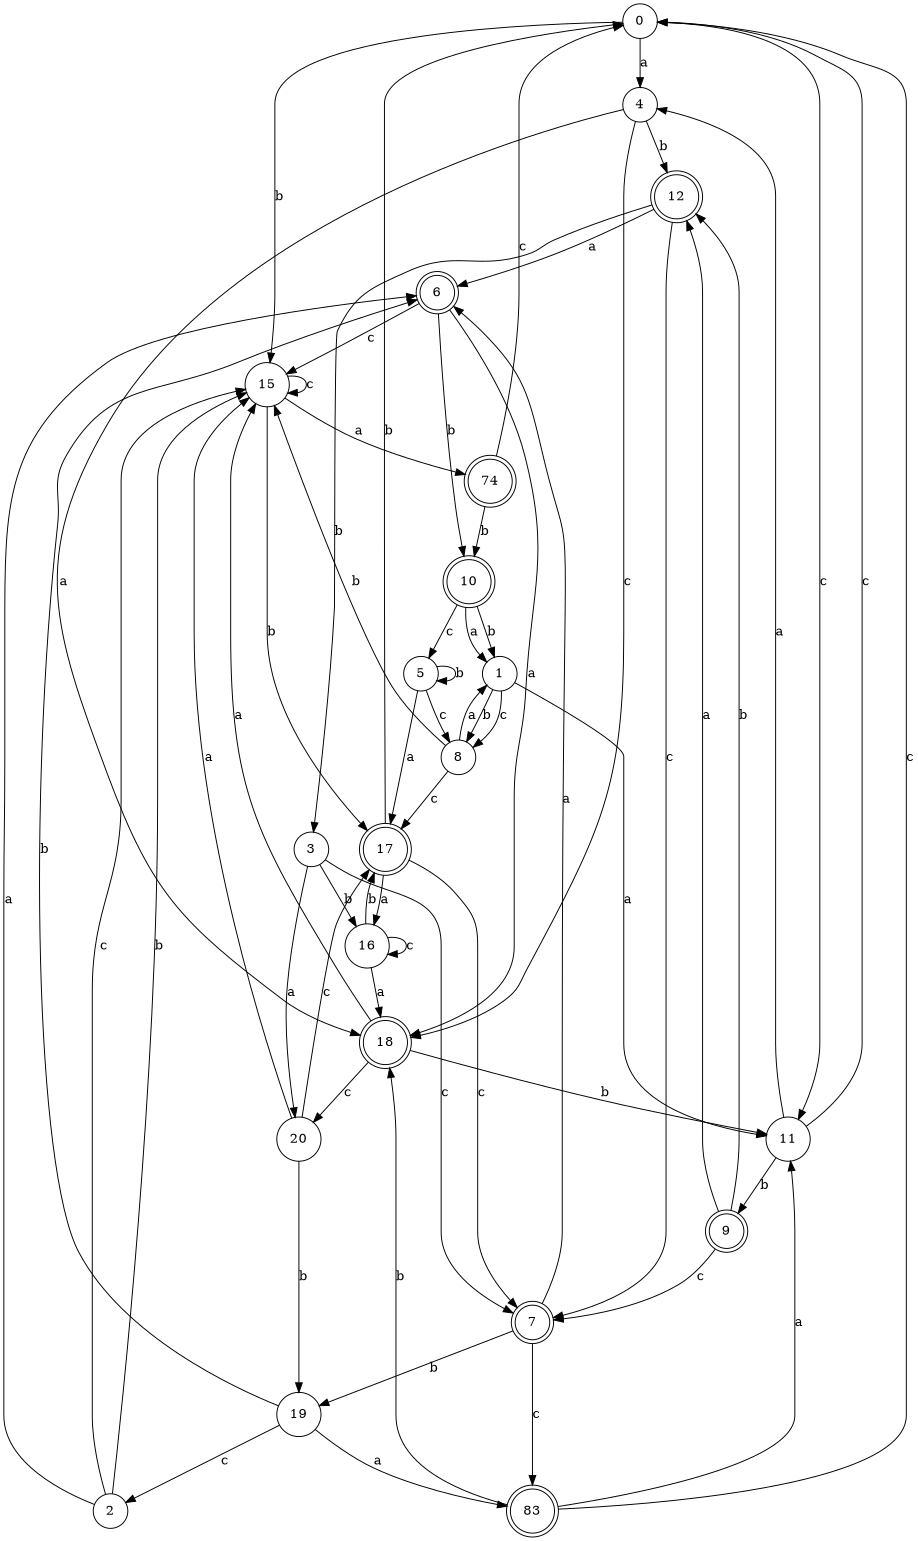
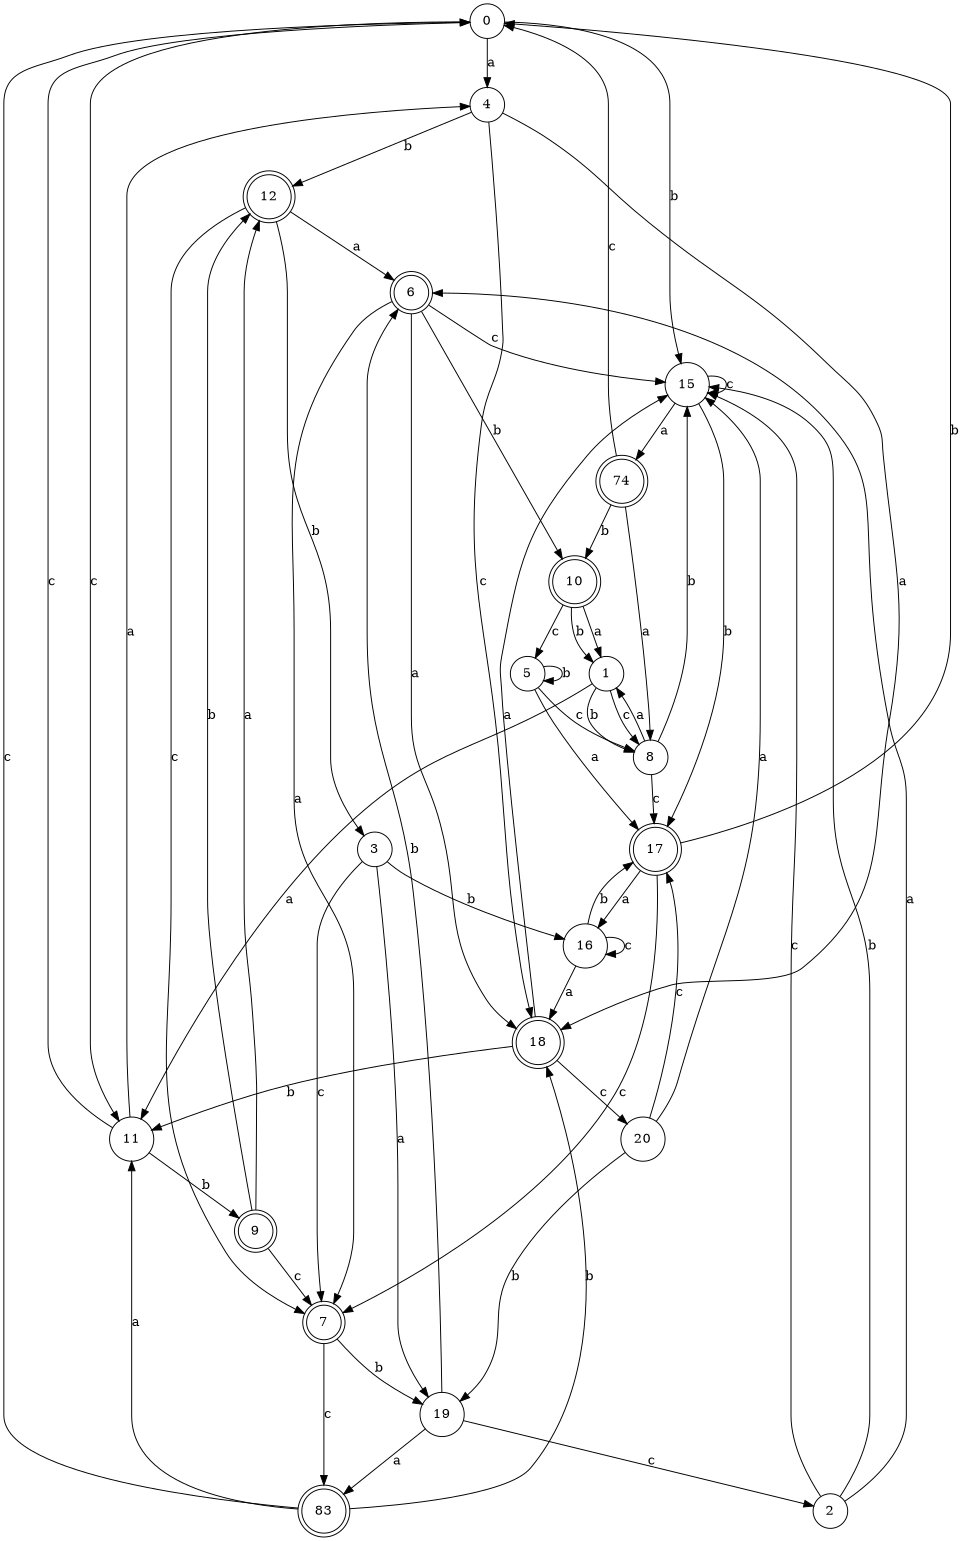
none -> (640, 618)
(563, 796) -> (294, 789)
(287, 986) -> (397, 1130)
